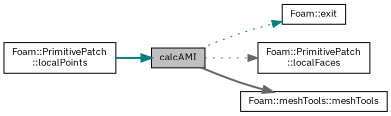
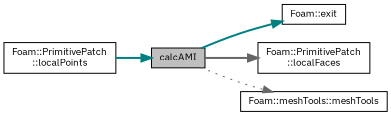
(236, 35) -> (236, 35)
(226, 58) -> (226, 58)
(232, 80) -> (232, 80)
